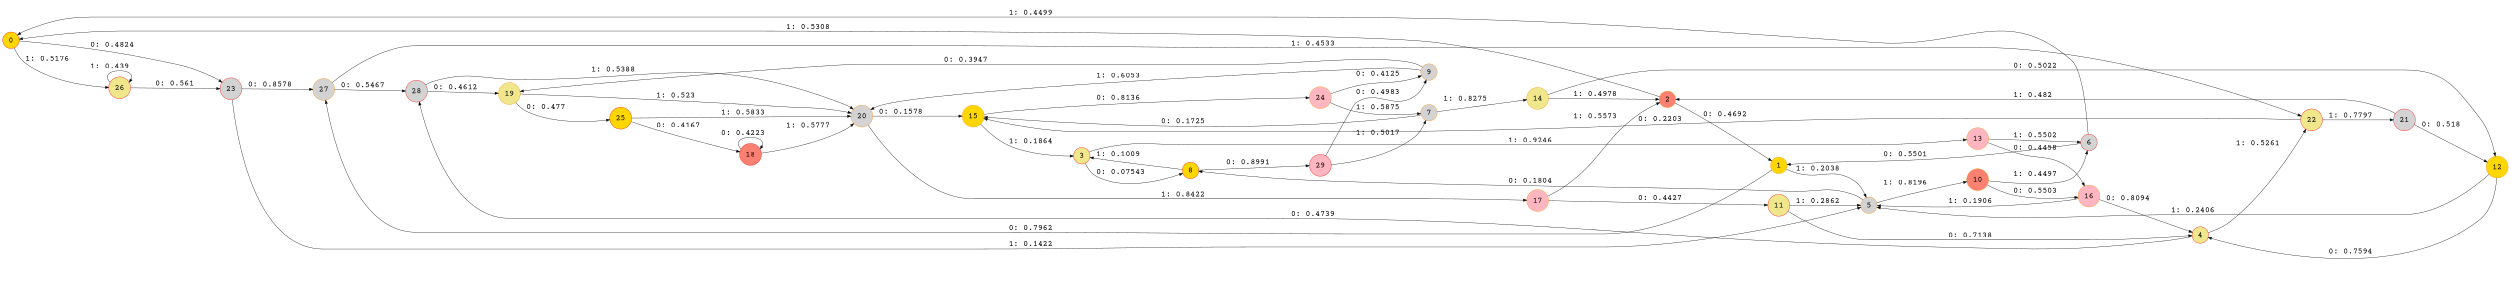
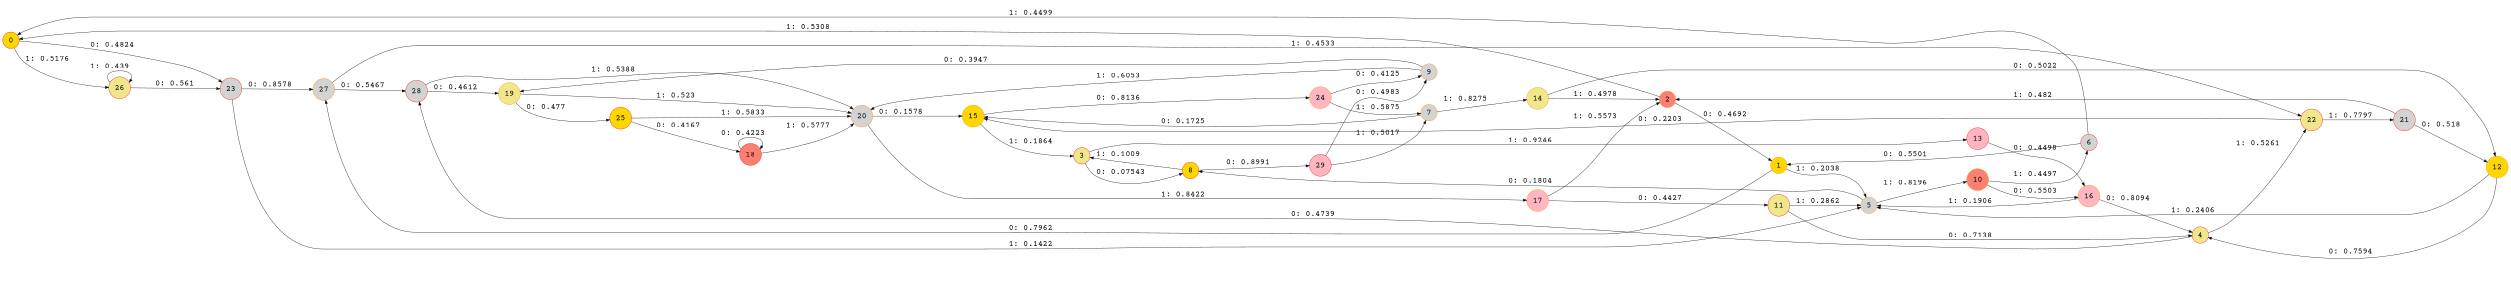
(1978, 139) -> (1978, 139)
(2033, 141) -> none
(2043, 148) -> (2043, 148)
